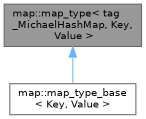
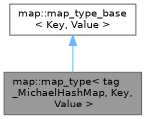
(73, 70) -> (73, 59)
